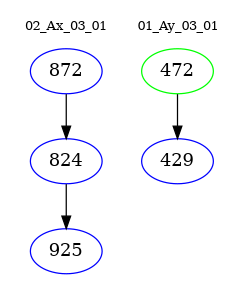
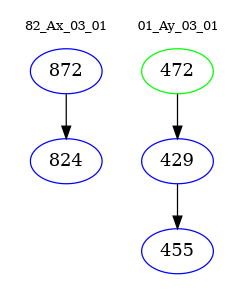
(66, 27) -> (66, 27)
(66, 251) -> none
none -> (178, 251)
